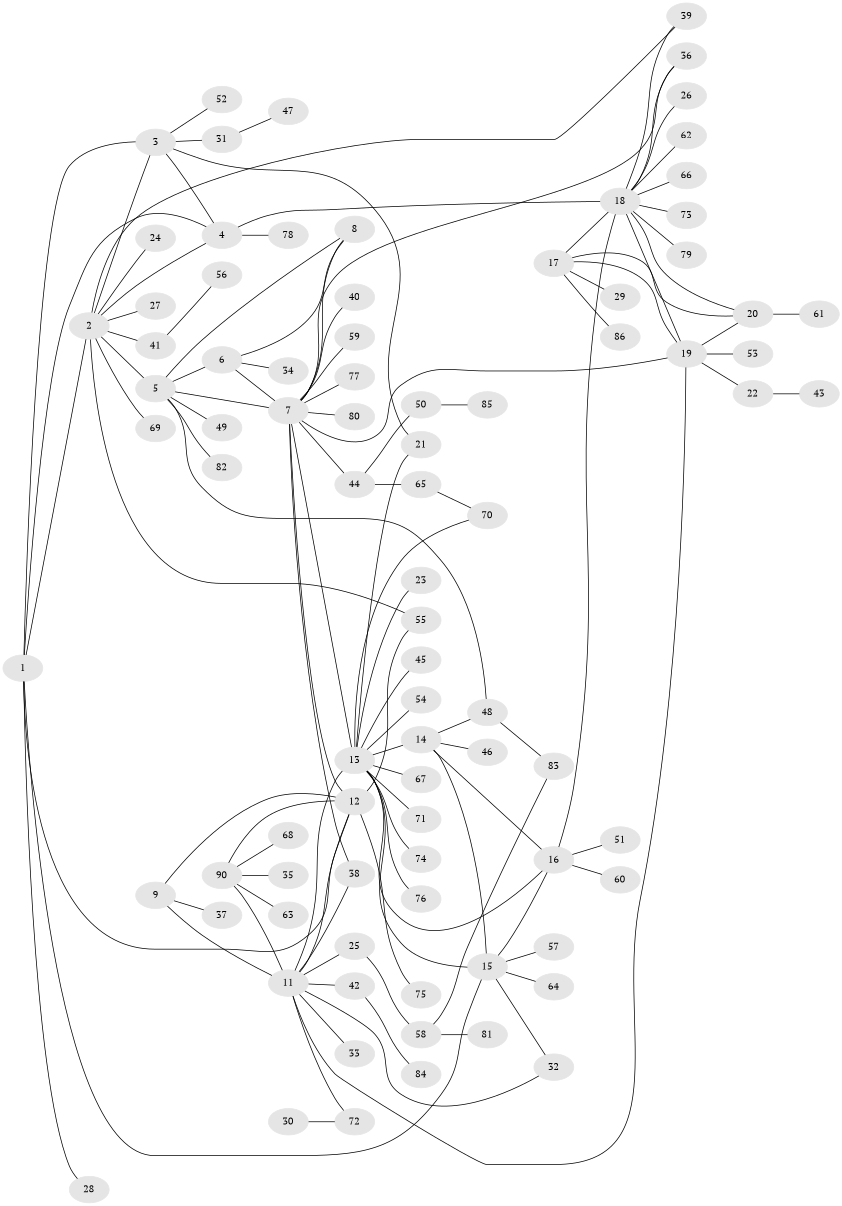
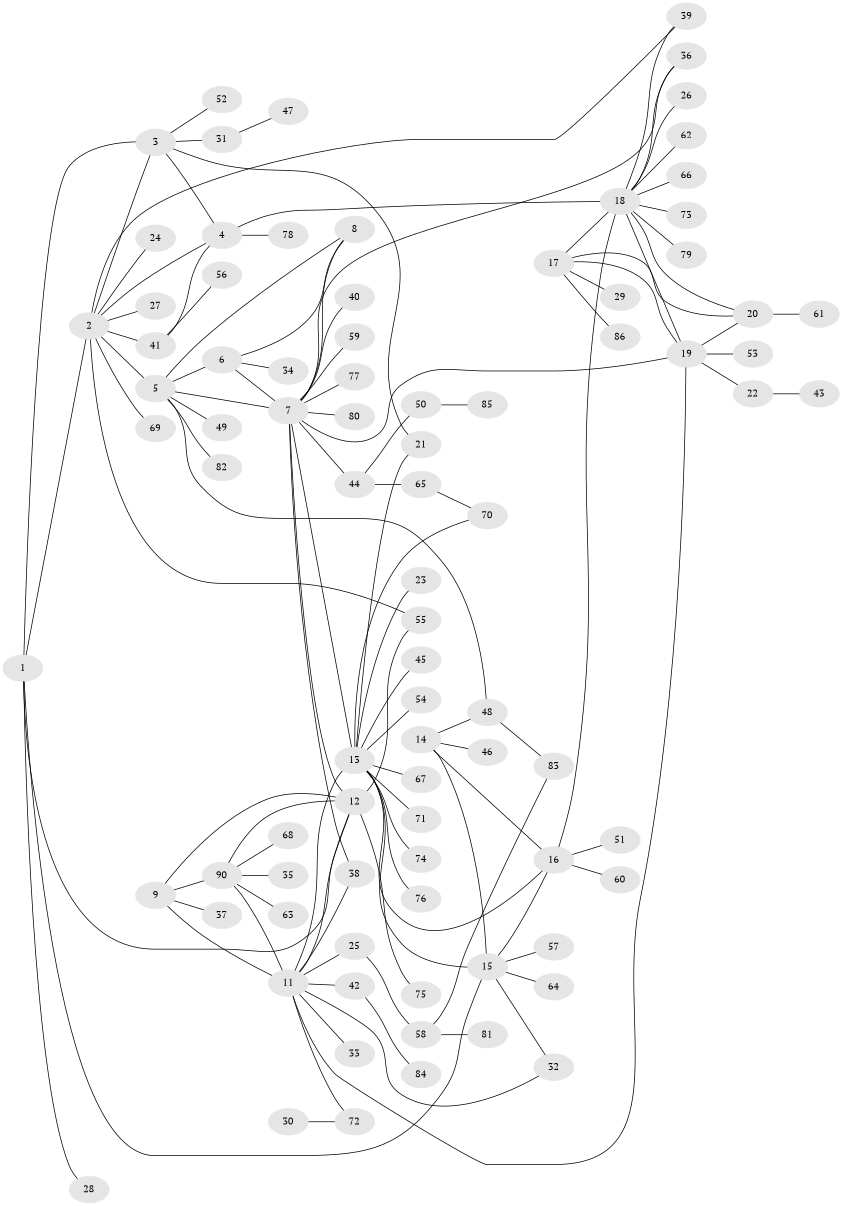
(51, 386) -> (189, 291)
(390, 749) -> none
none -> (189, 885)
